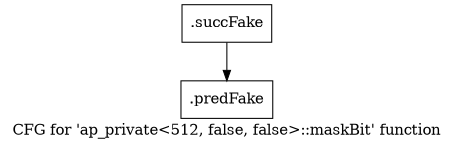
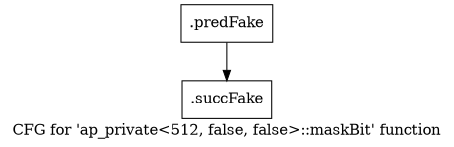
(227, 56) -> (227, 56)
